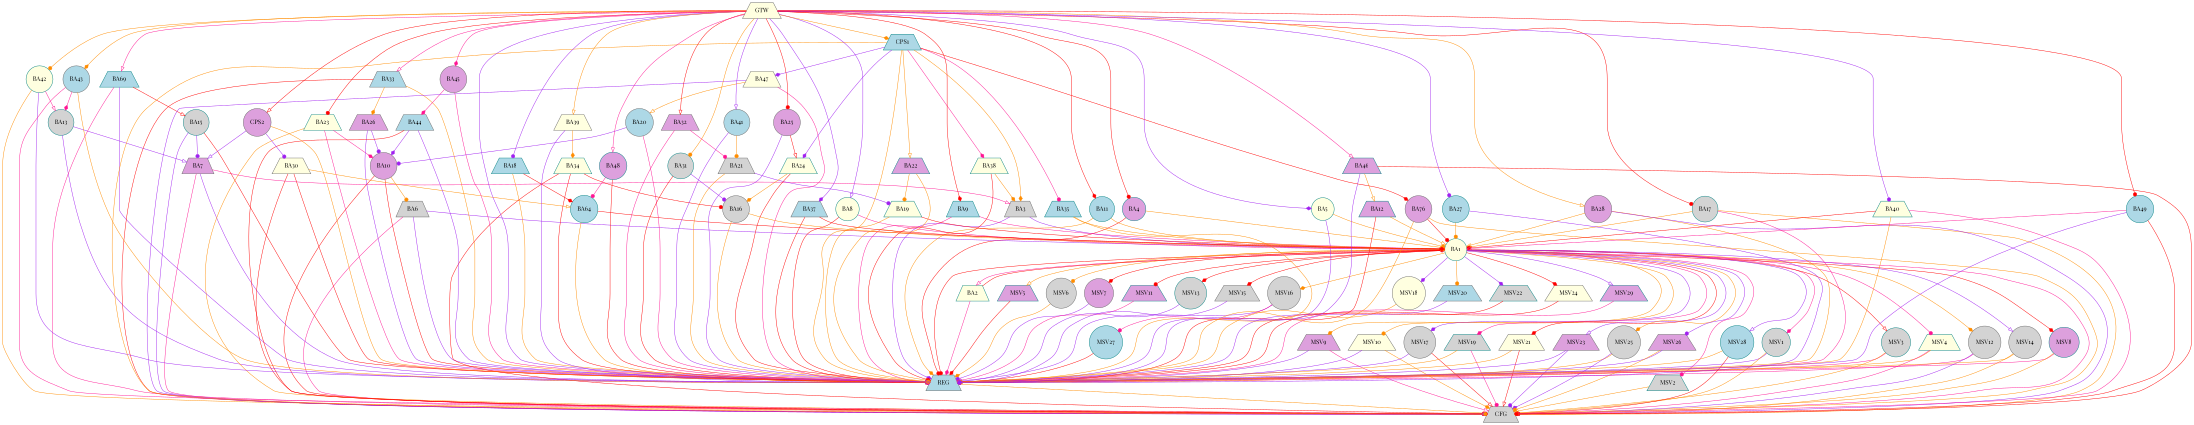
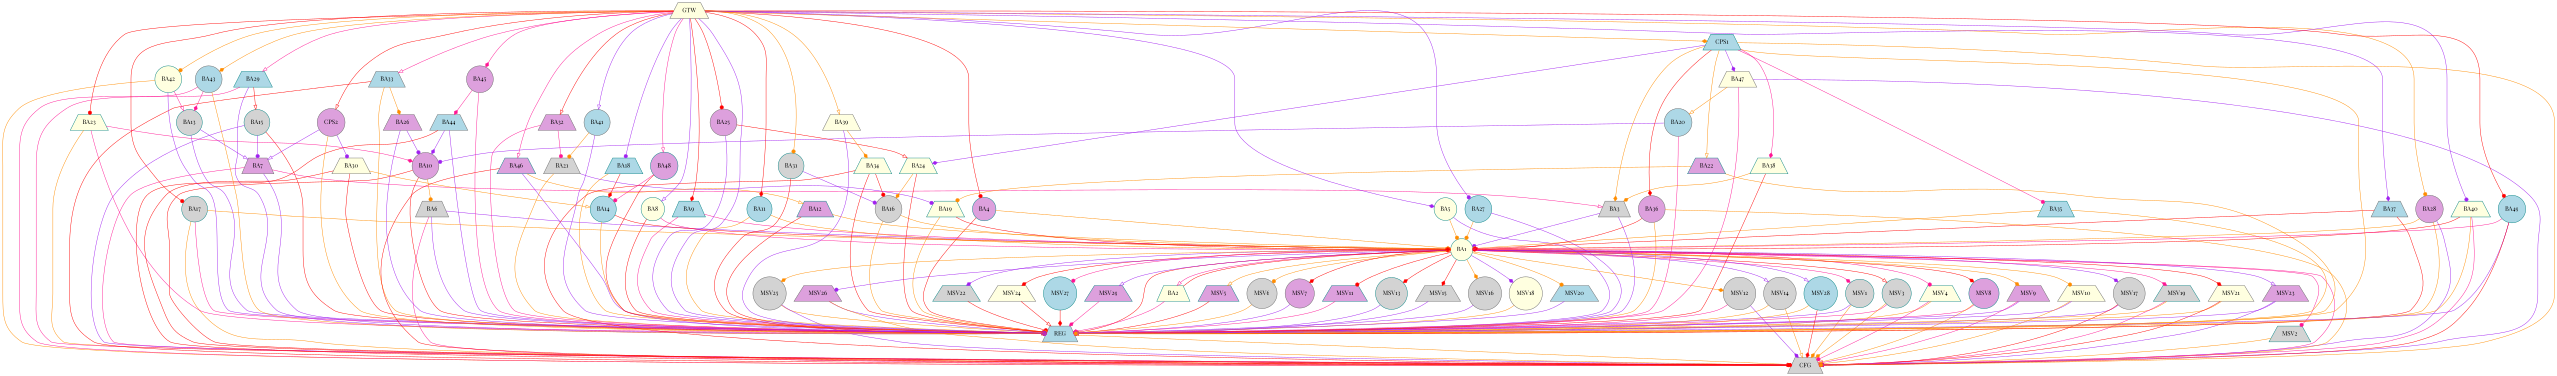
(1322, 29) -> (1673, 23)
(119, 79) -> (253, 79)
(584, 209) -> (603, 209)
(1418, 209) -> (1652, 209)
(930, 245) -> (710, 313)
(1197, 318) -> (1261, 254)
